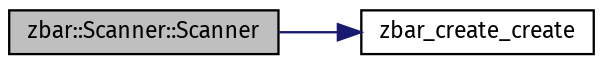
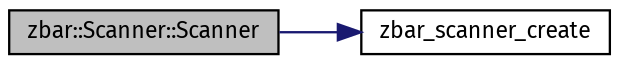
(478, 32) -> (486, 32)
